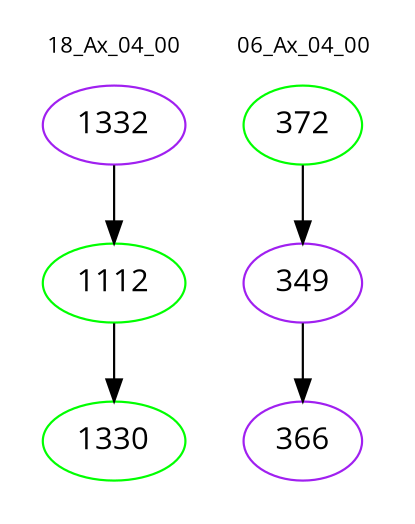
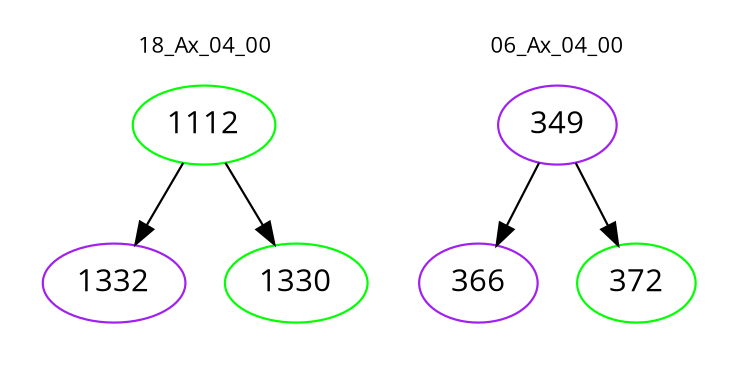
(114, 193) -> (165, 194)
(303, 193) -> (592, 194)
